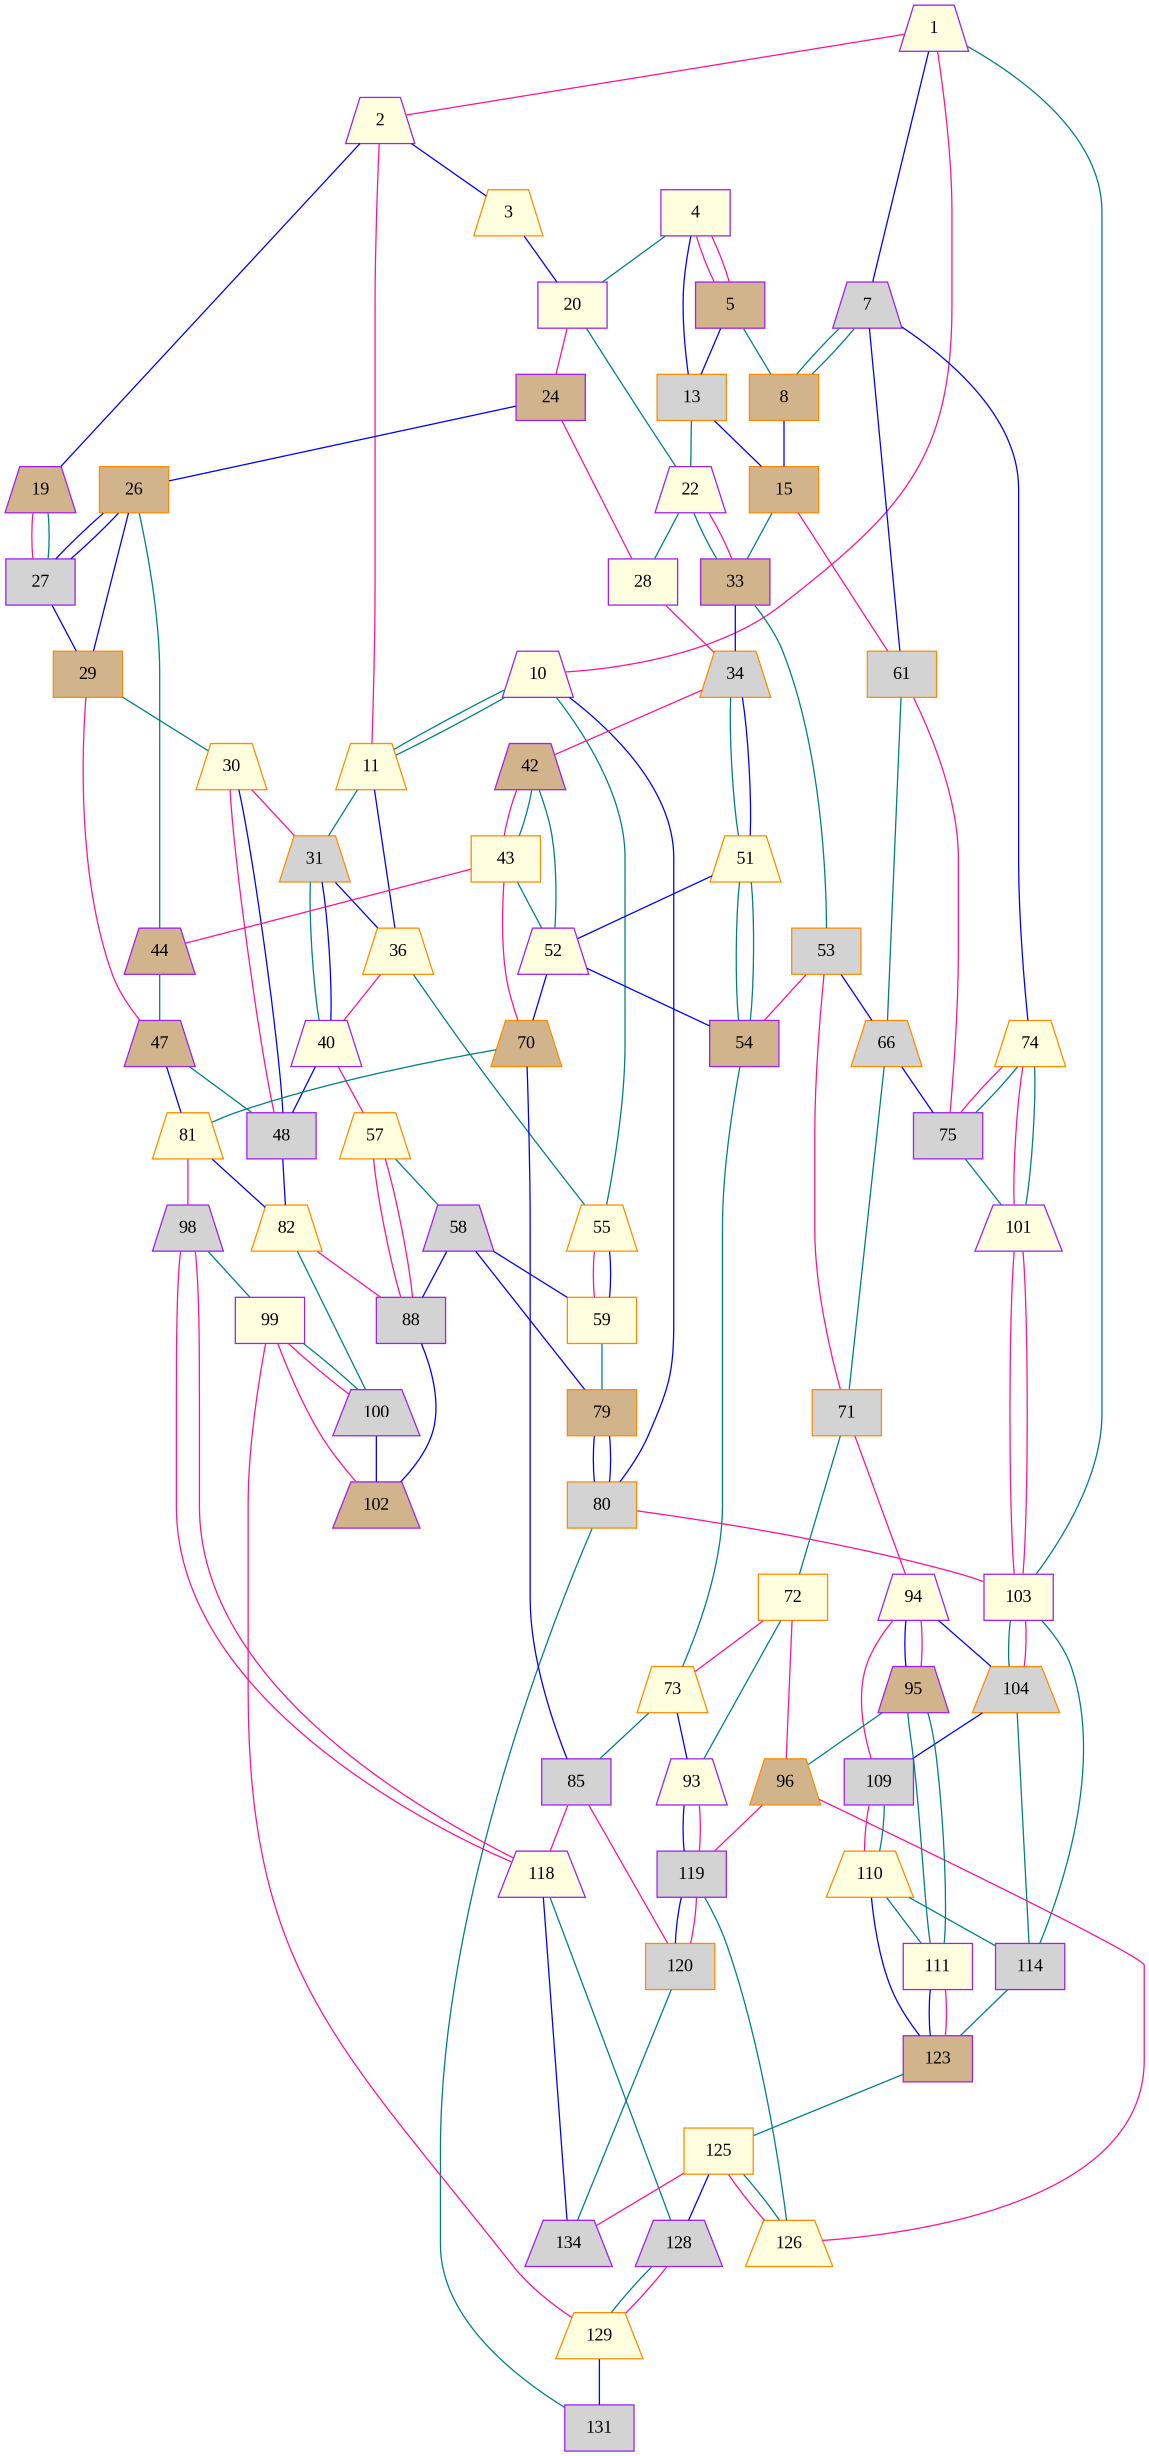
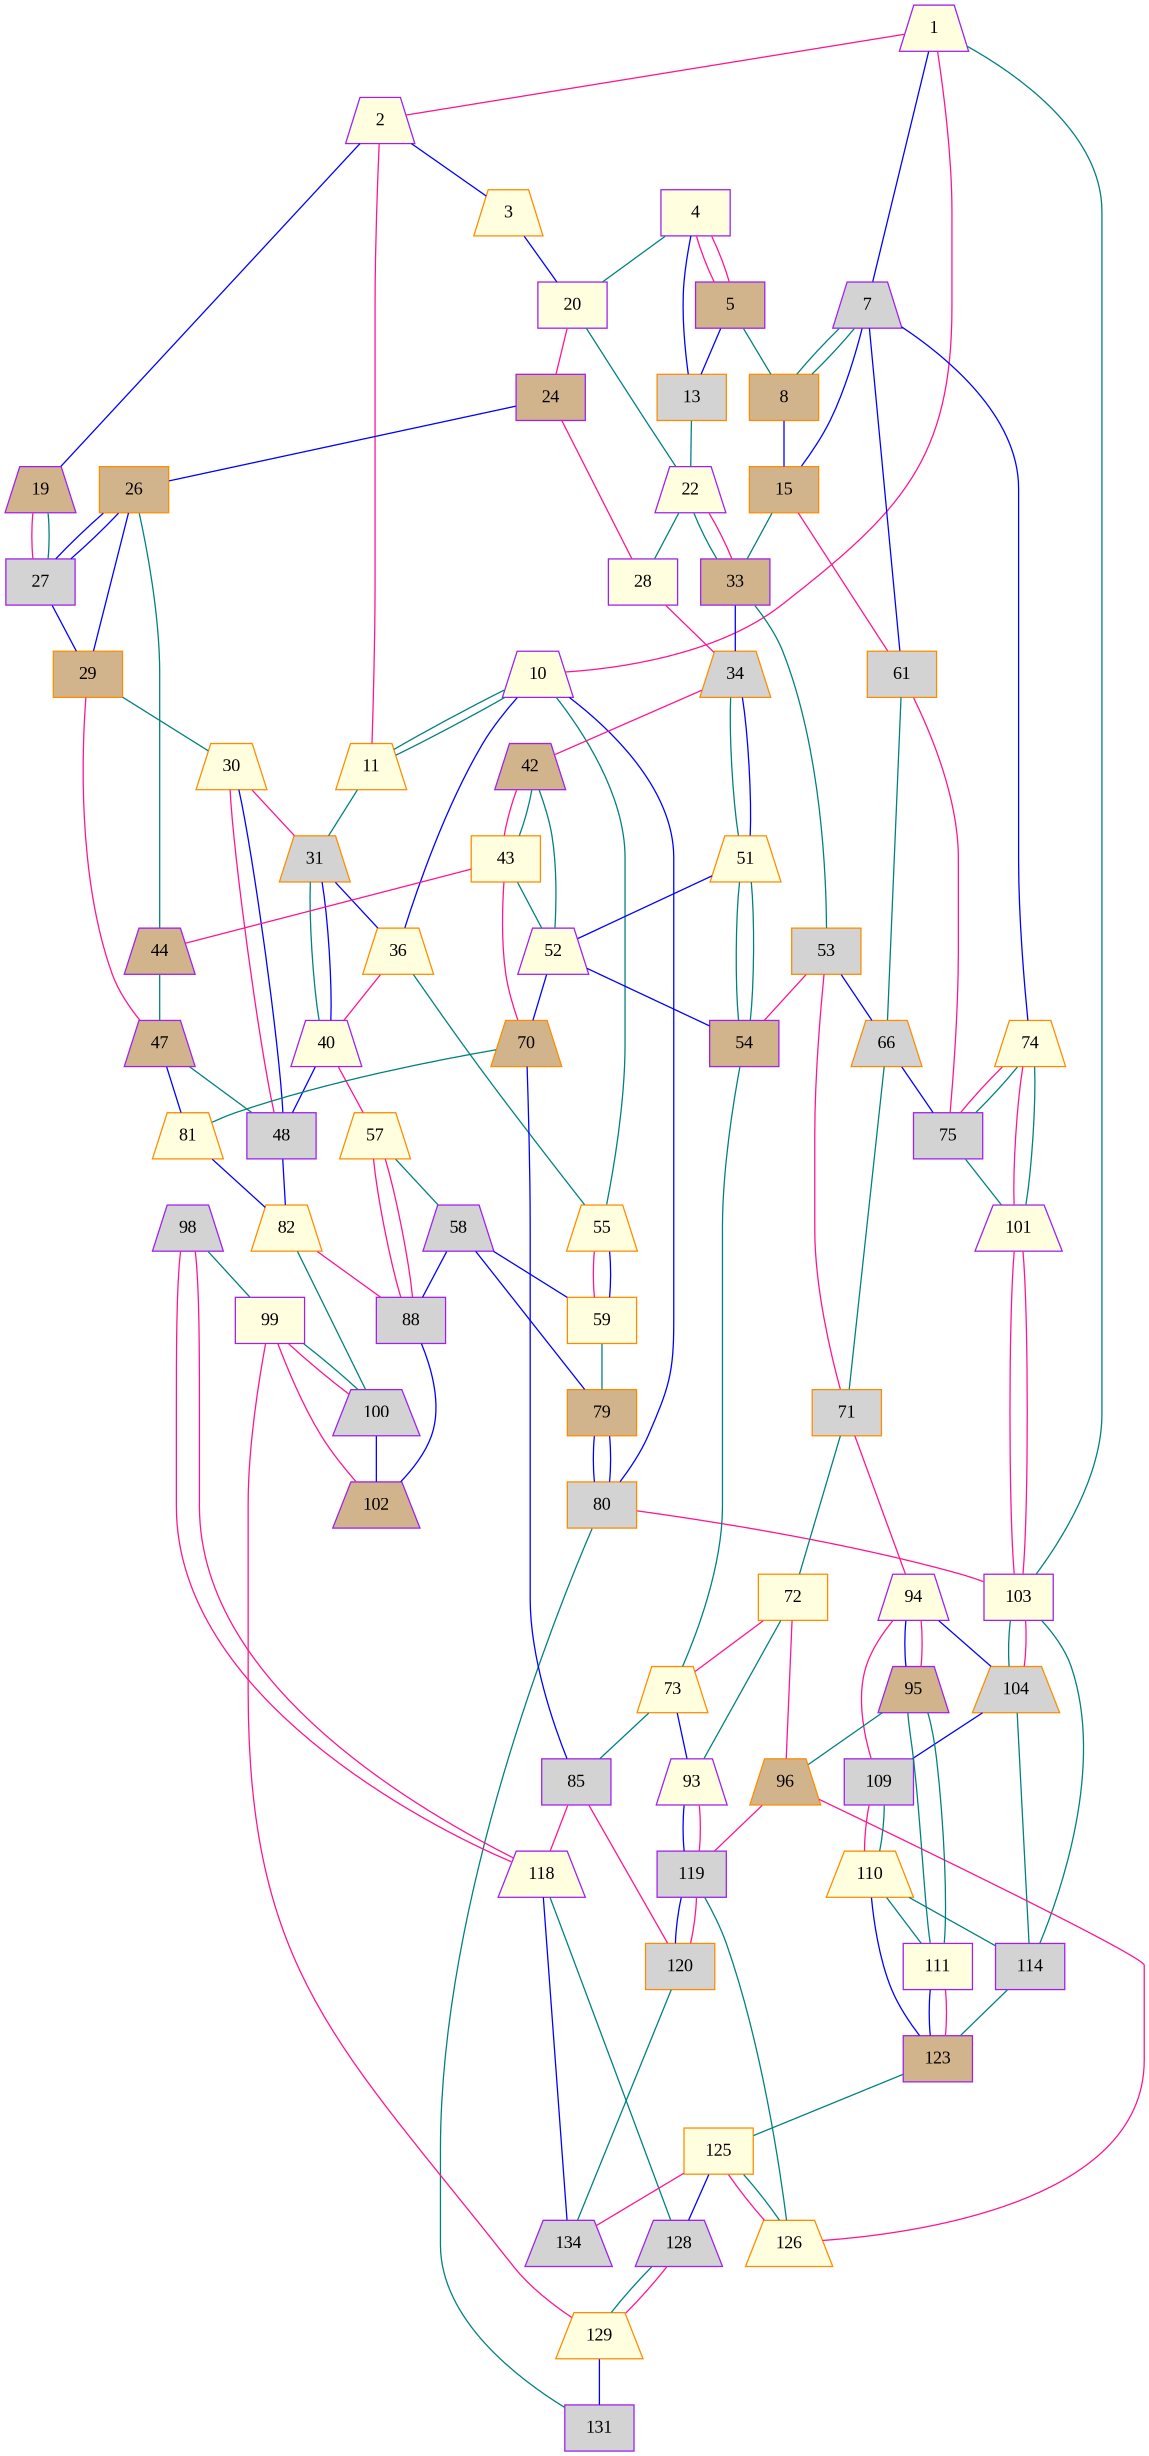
(738, 444) -> (839, 401)
(385, 859) -> (450, 807)
(188, 1182) -> none
